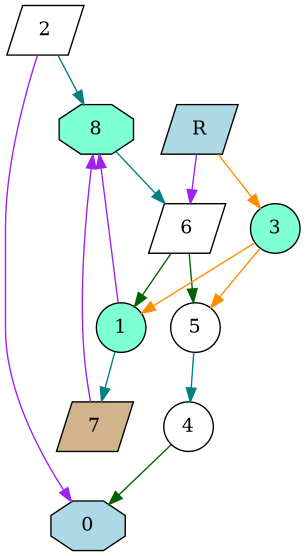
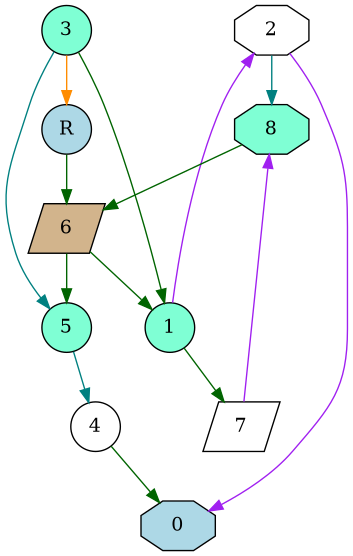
(45, 30) -> (272, 30)
(200, 129) -> (67, 129)
(194, 172) -> (67, 172)
(136, 173) -> (179, 174)
(235, 176) -> (67, 73)
(187, 228) -> (67, 228)
(110, 235) -> (197, 180)
(240, 273) -> (9, 175)
(204, 274) -> (127, 168)
(195, 328) -> (67, 328)
(110, 370) -> (200, 369)
(95, 427) -> (241, 427)
